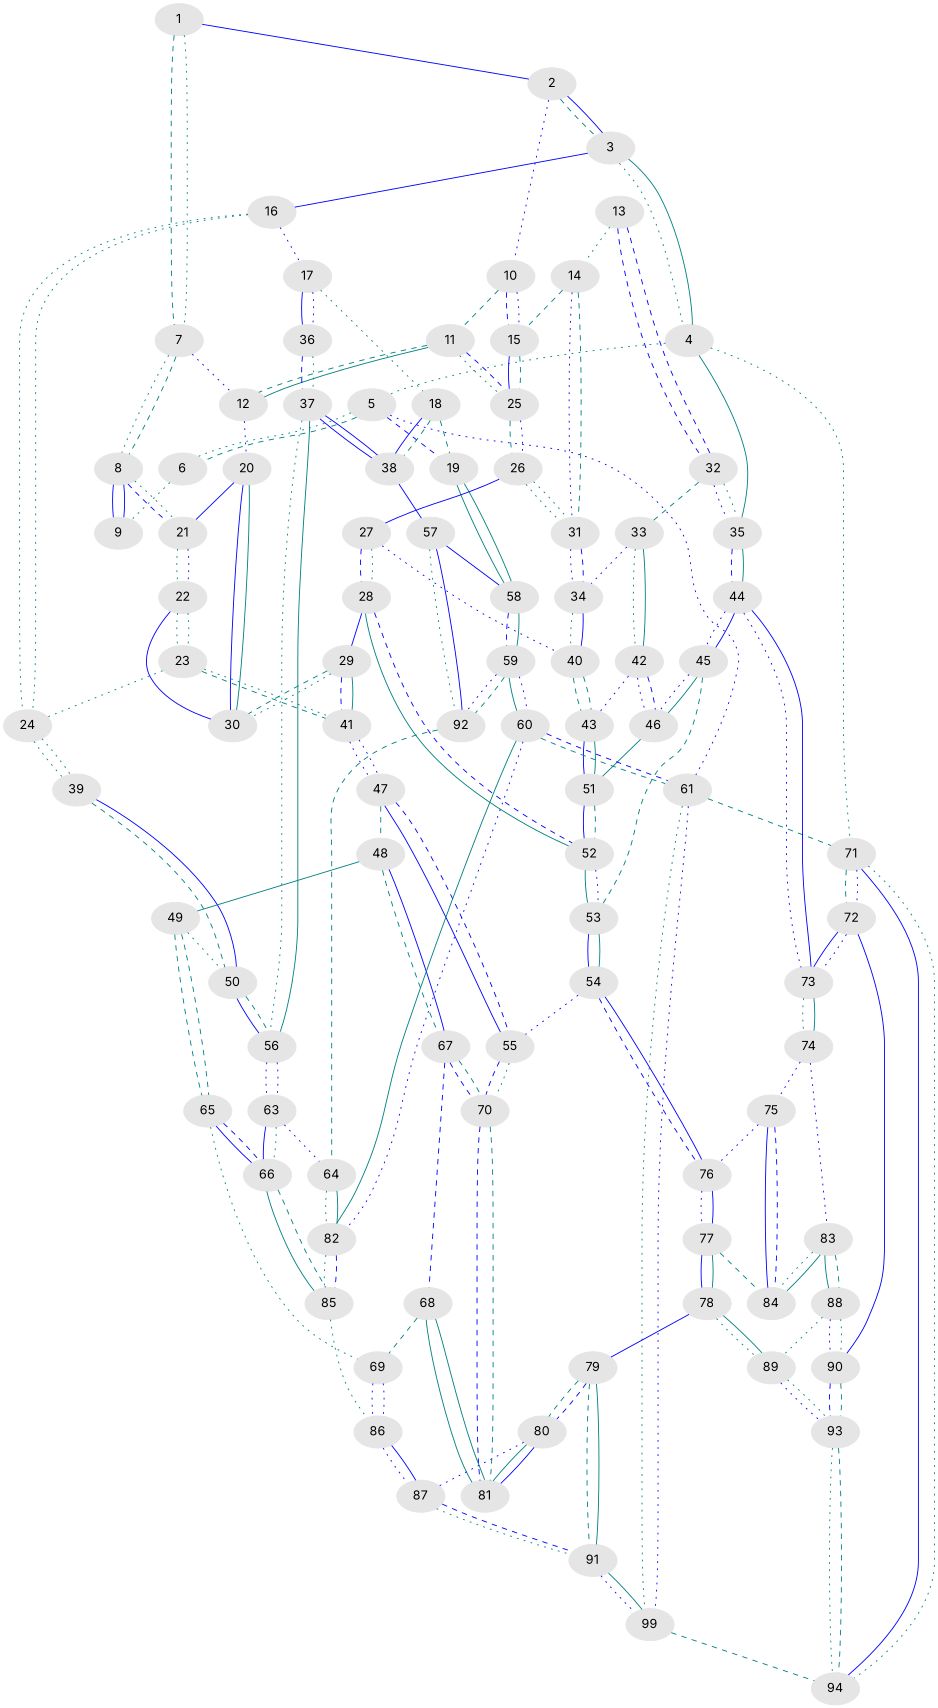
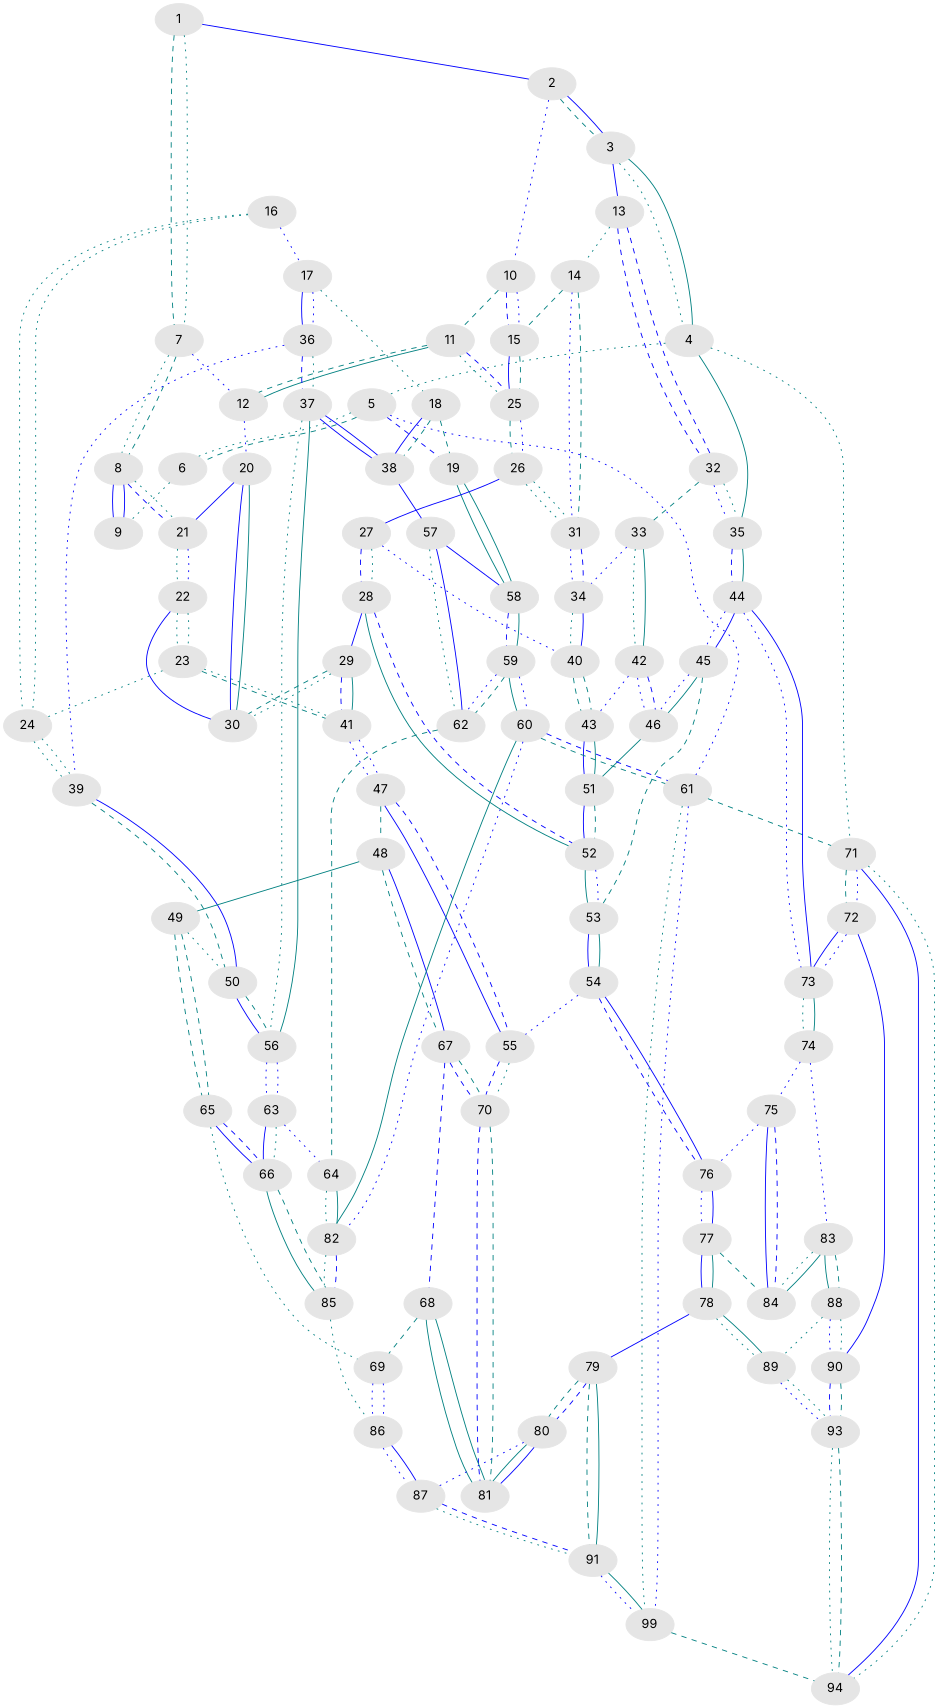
(441, 180) -> (615, 180)
none -> (73, 497)
(461, 726) -> (461, 726)
